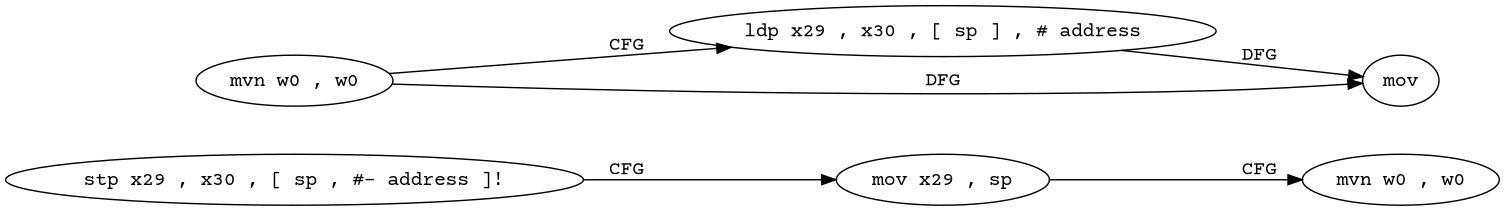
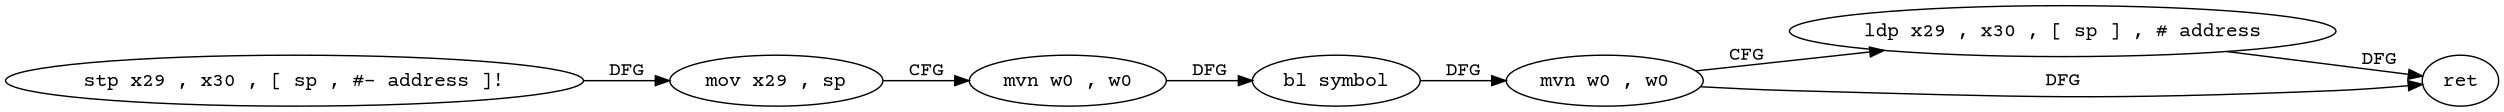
none -> (1336, 81)
(1401, 81) -> (2460, 81)
(626, 169) -> (626, 70)
